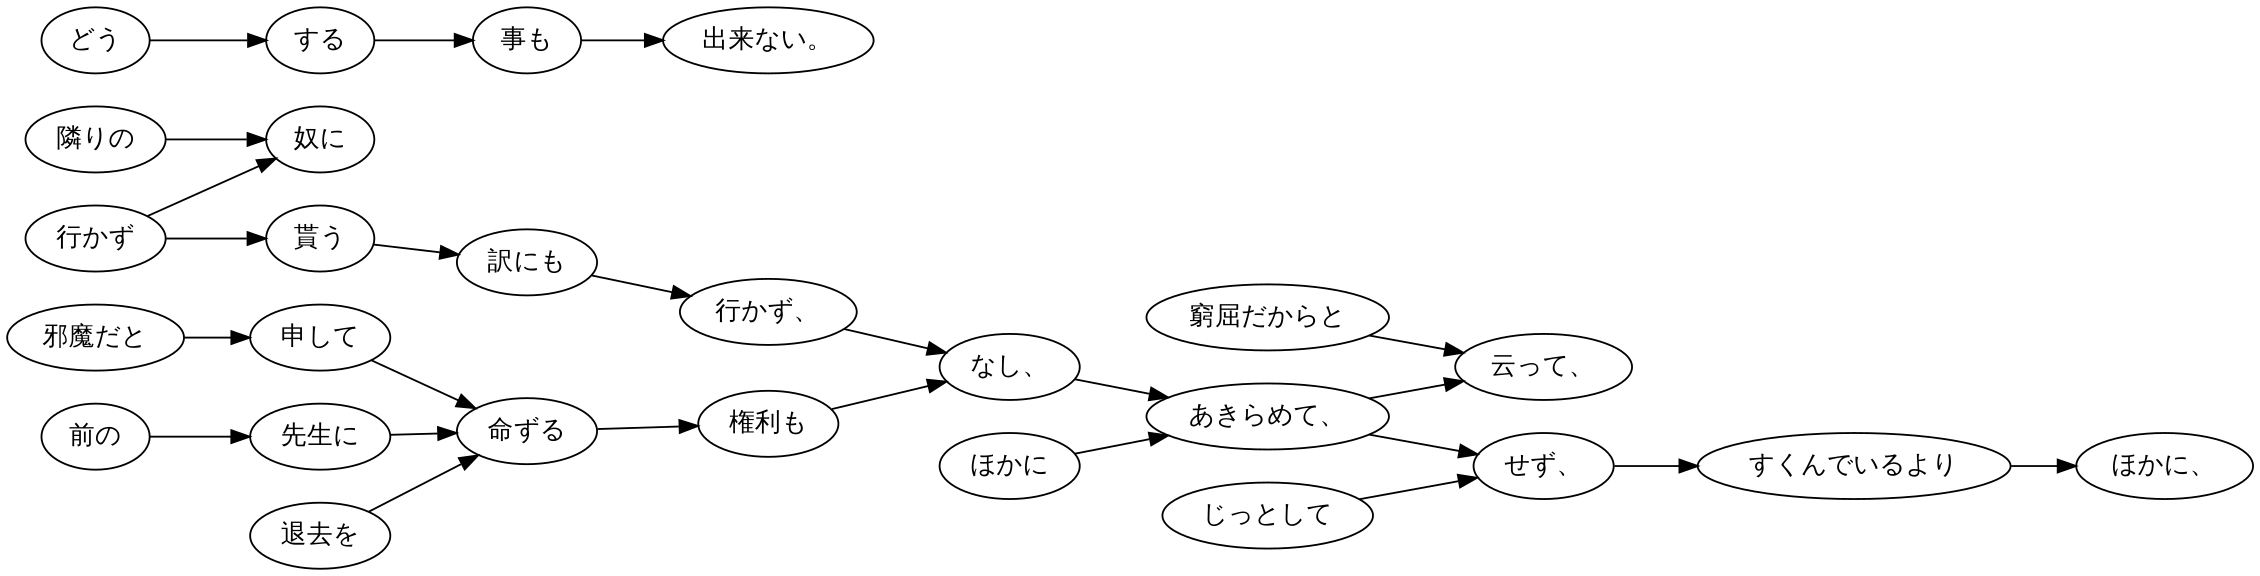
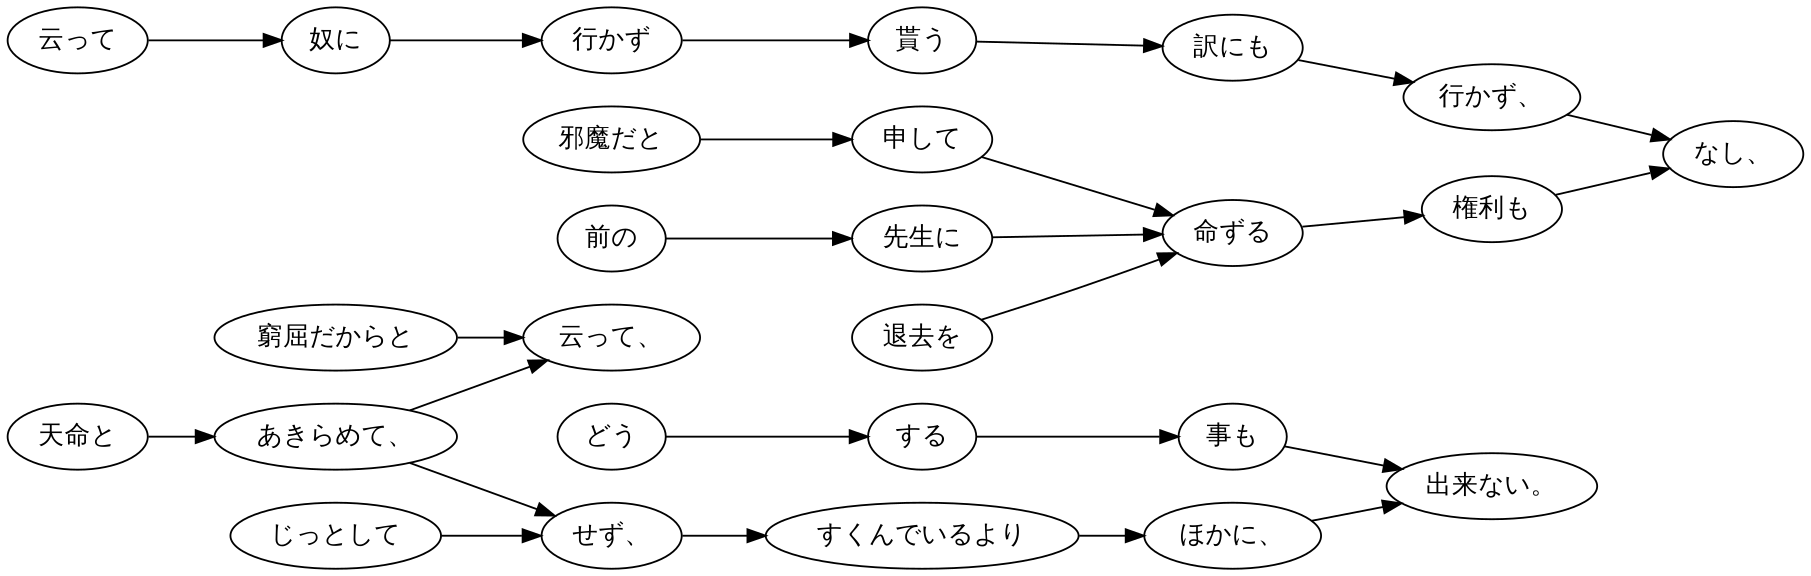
(96, 139) -> (78, 40)
(203, 191) -> (456, 40)
(1112, 387) -> none
(1010, 466) -> (78, 437)
none -> (1348, 514)
